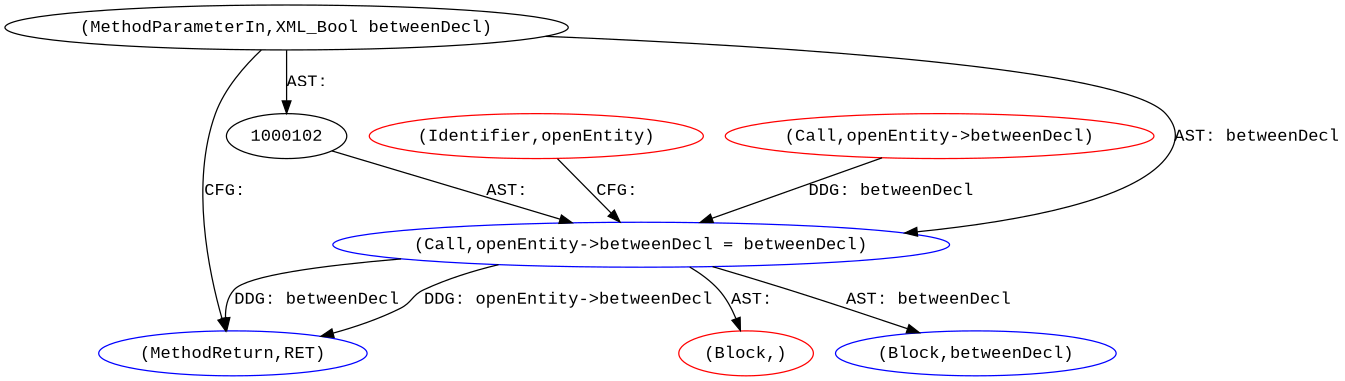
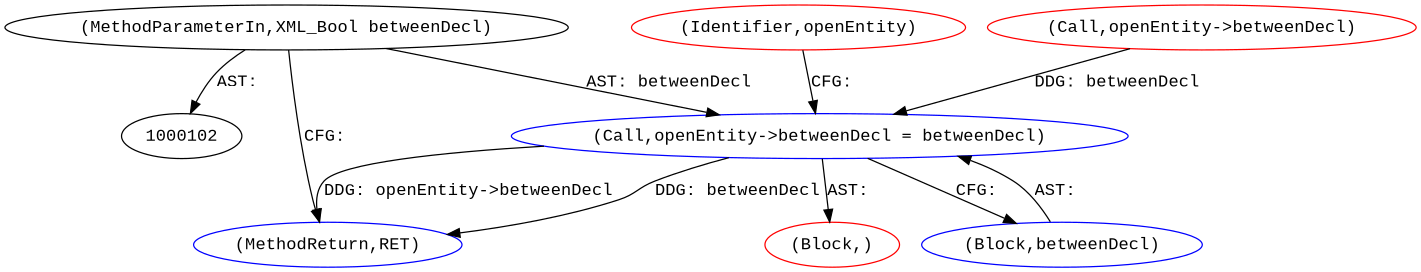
(446, 185) -> (1016, 183)
(929, 299) -> (982, 190)
